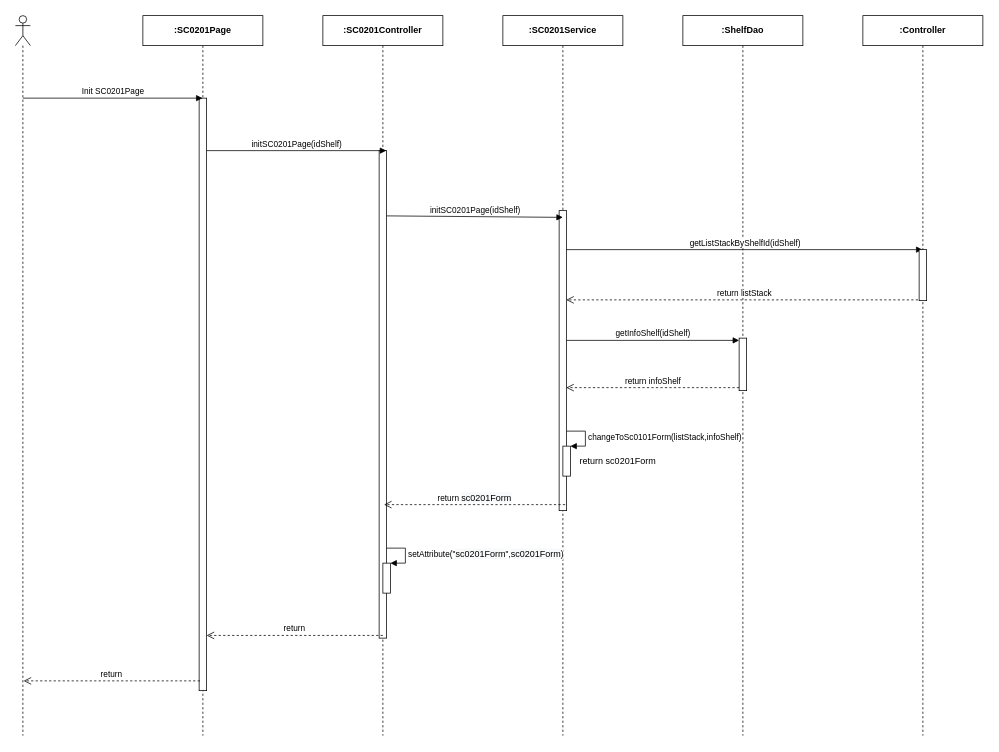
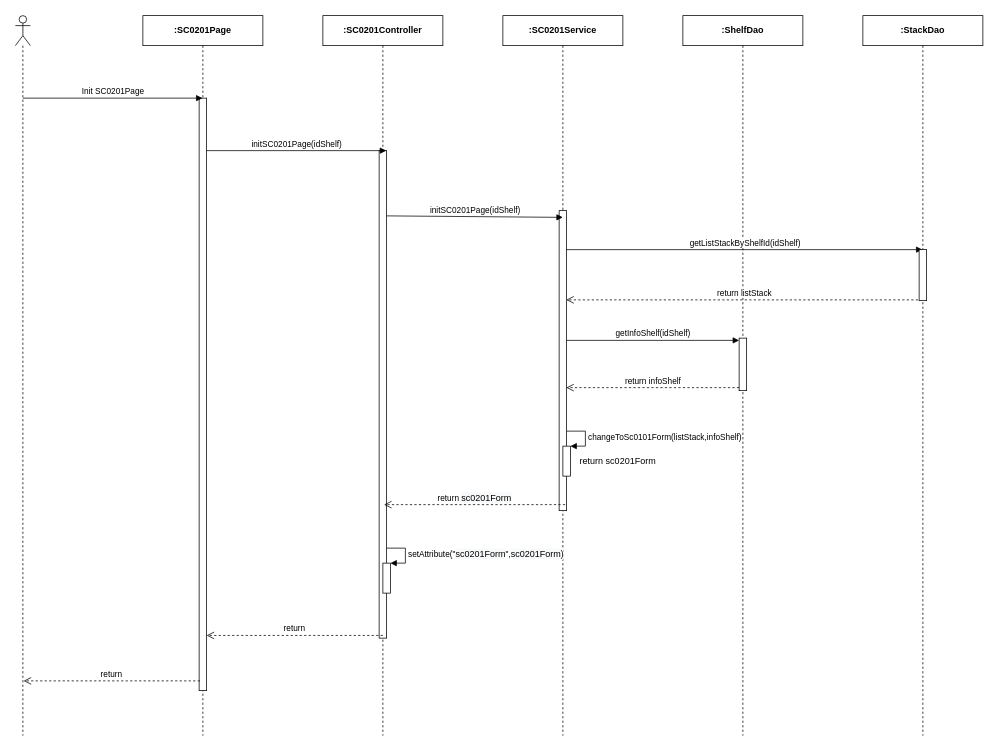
(923, 30) -> (923, 30)
